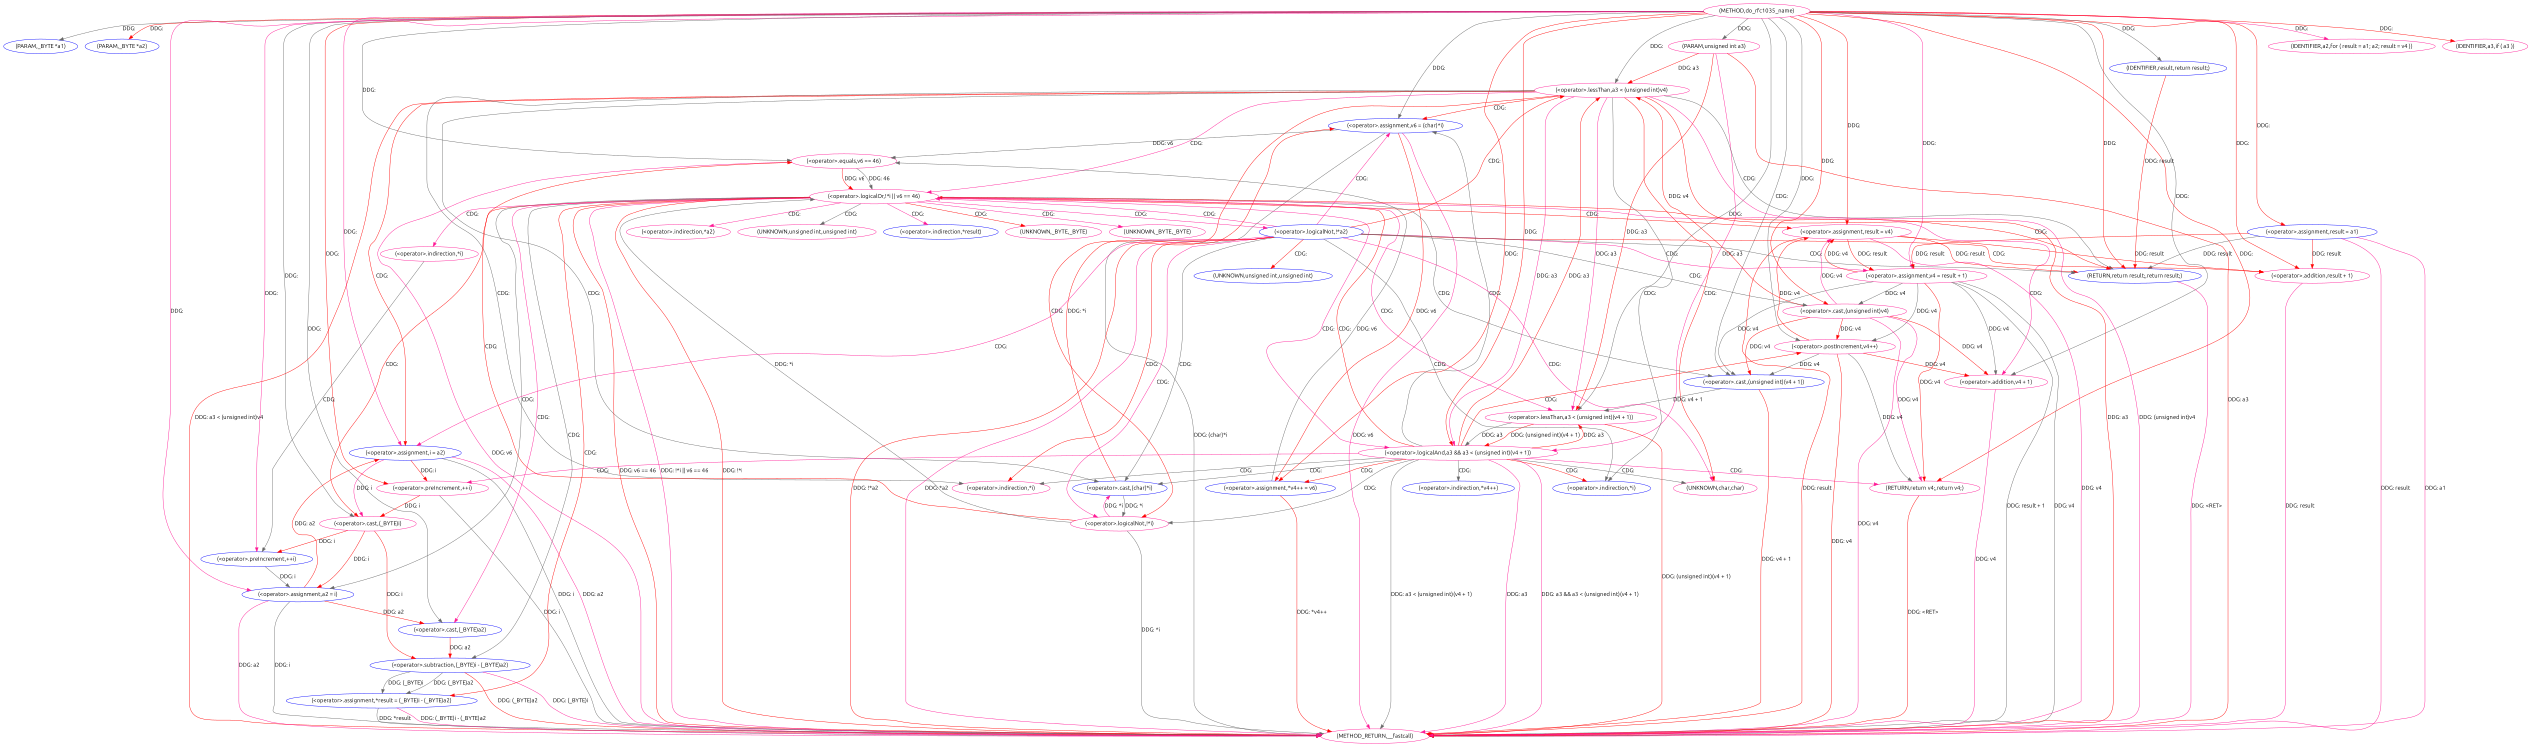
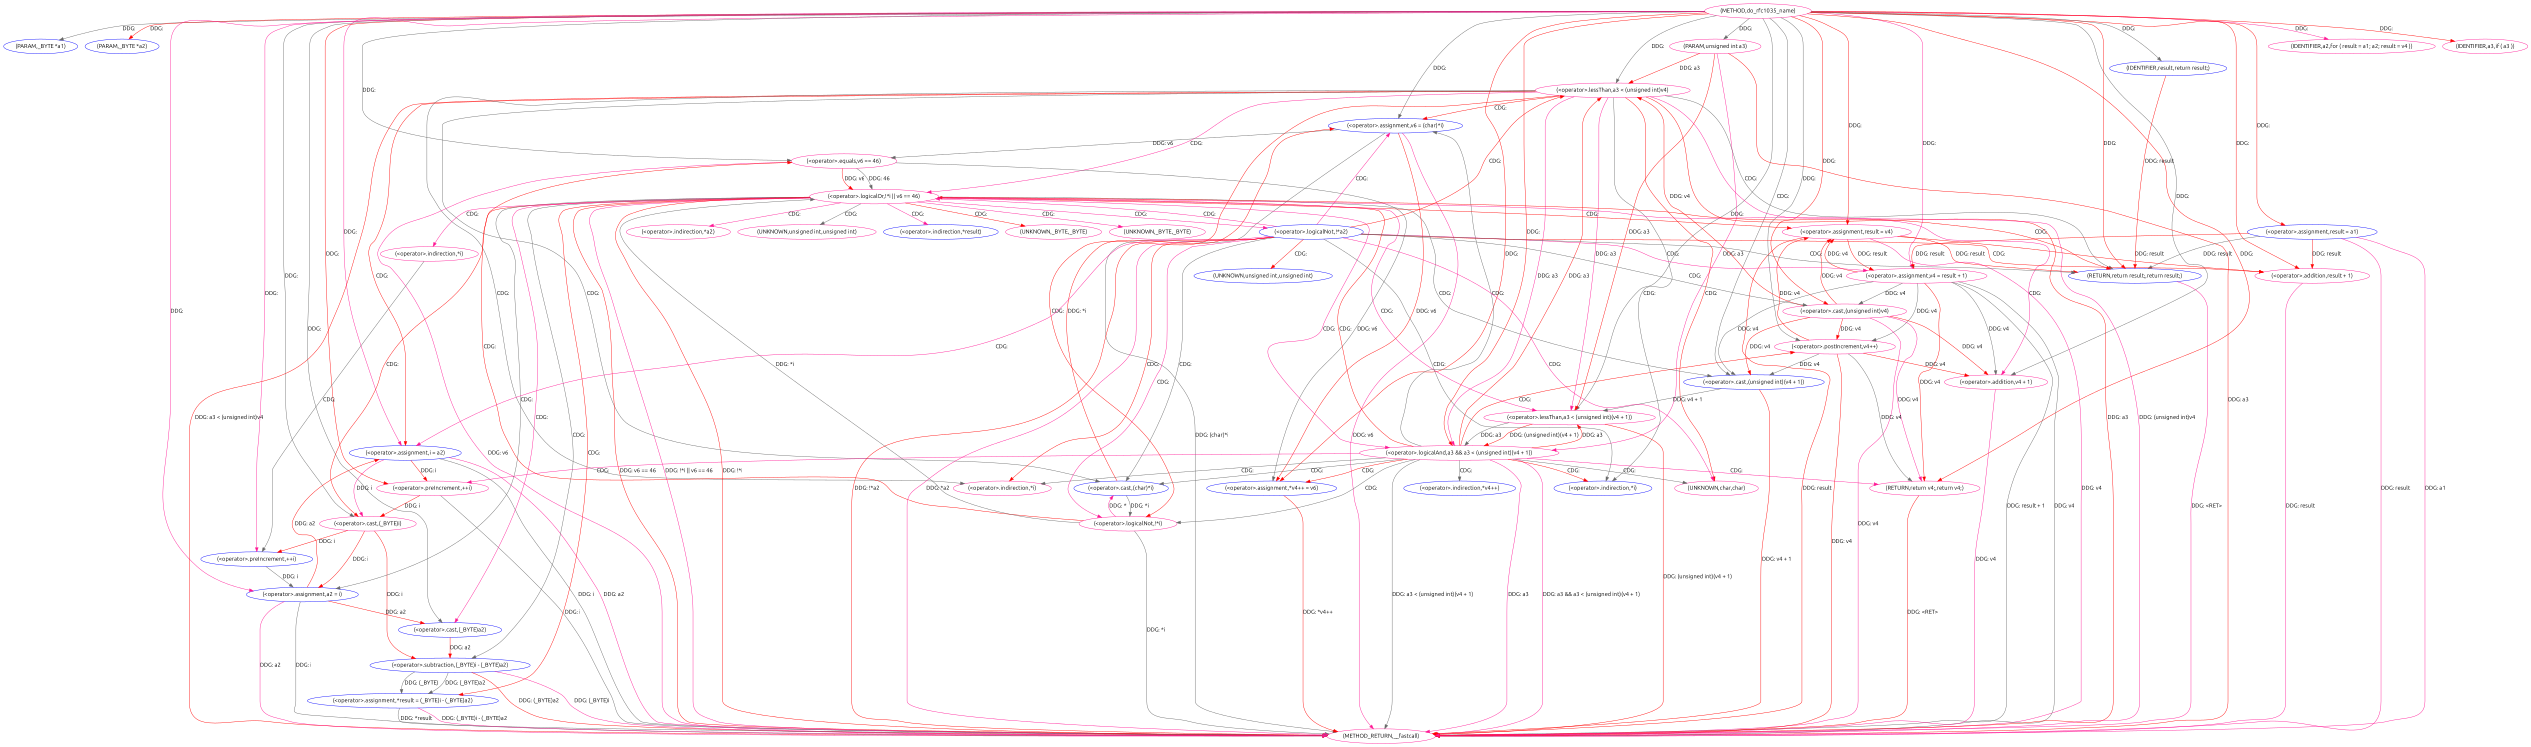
(1326, 191) -> (1281, 186)
(1821, 274) -> (1821, 274)
